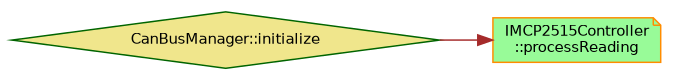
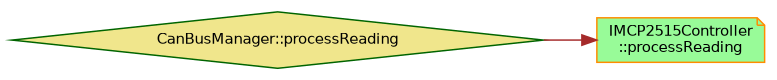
(226, 40) -> (278, 40)
